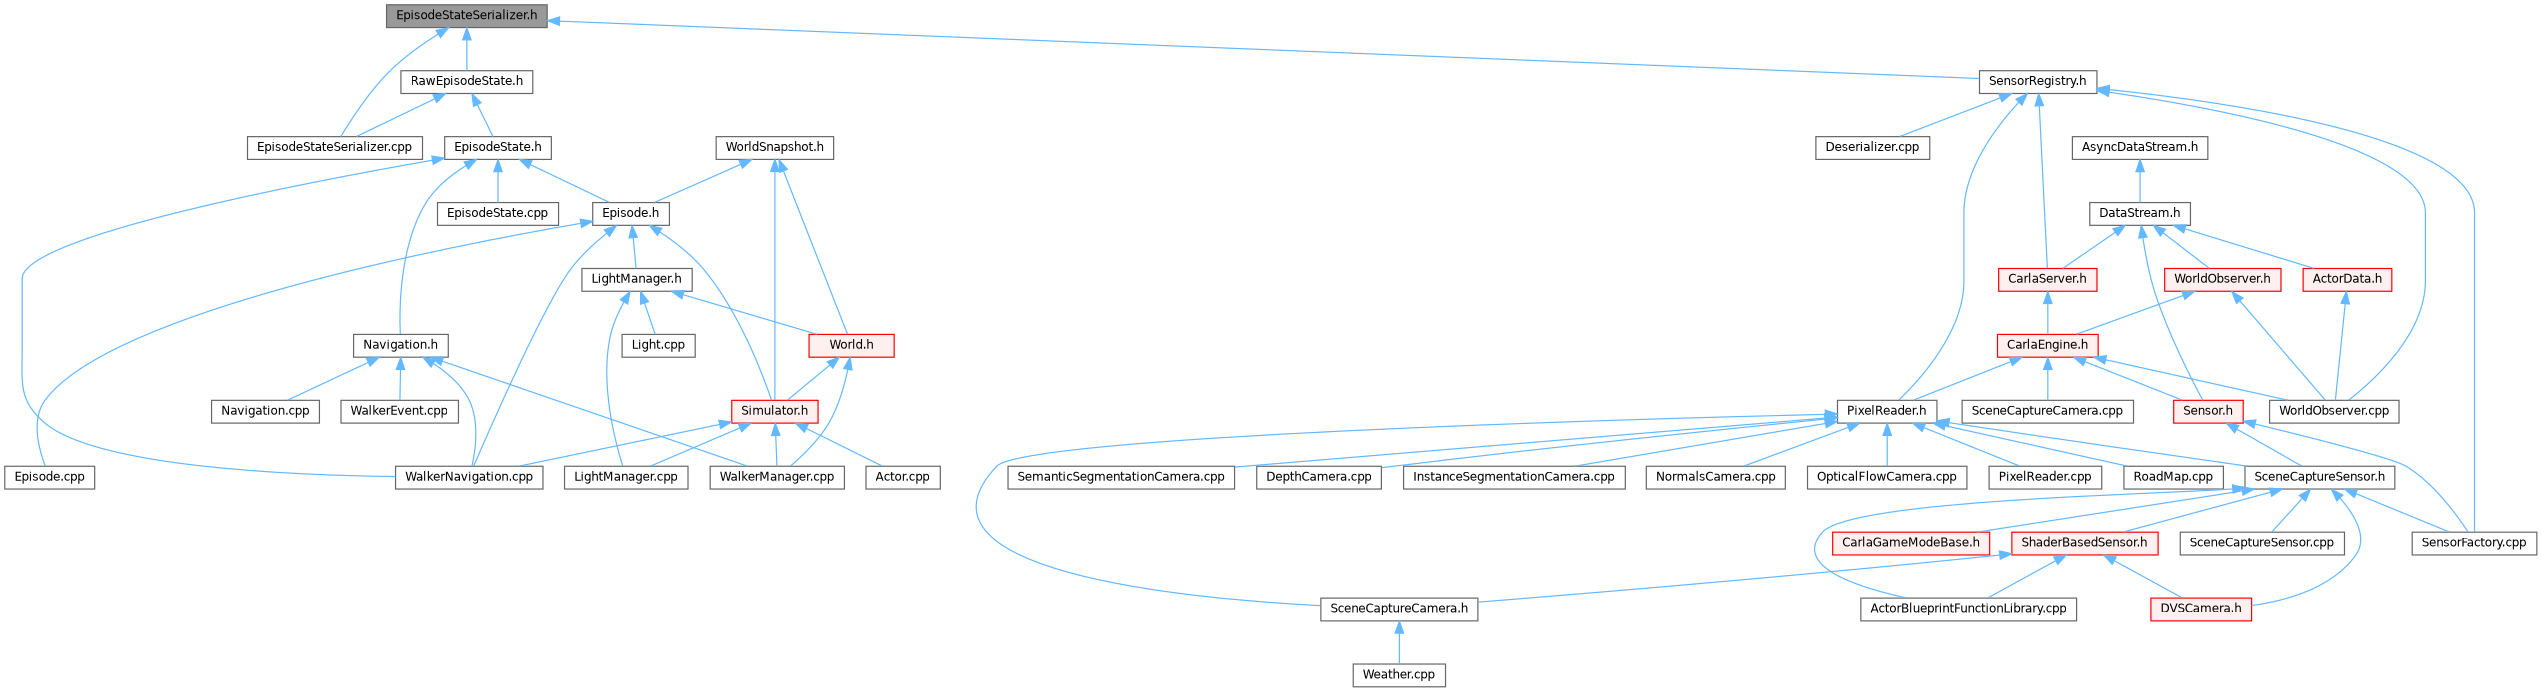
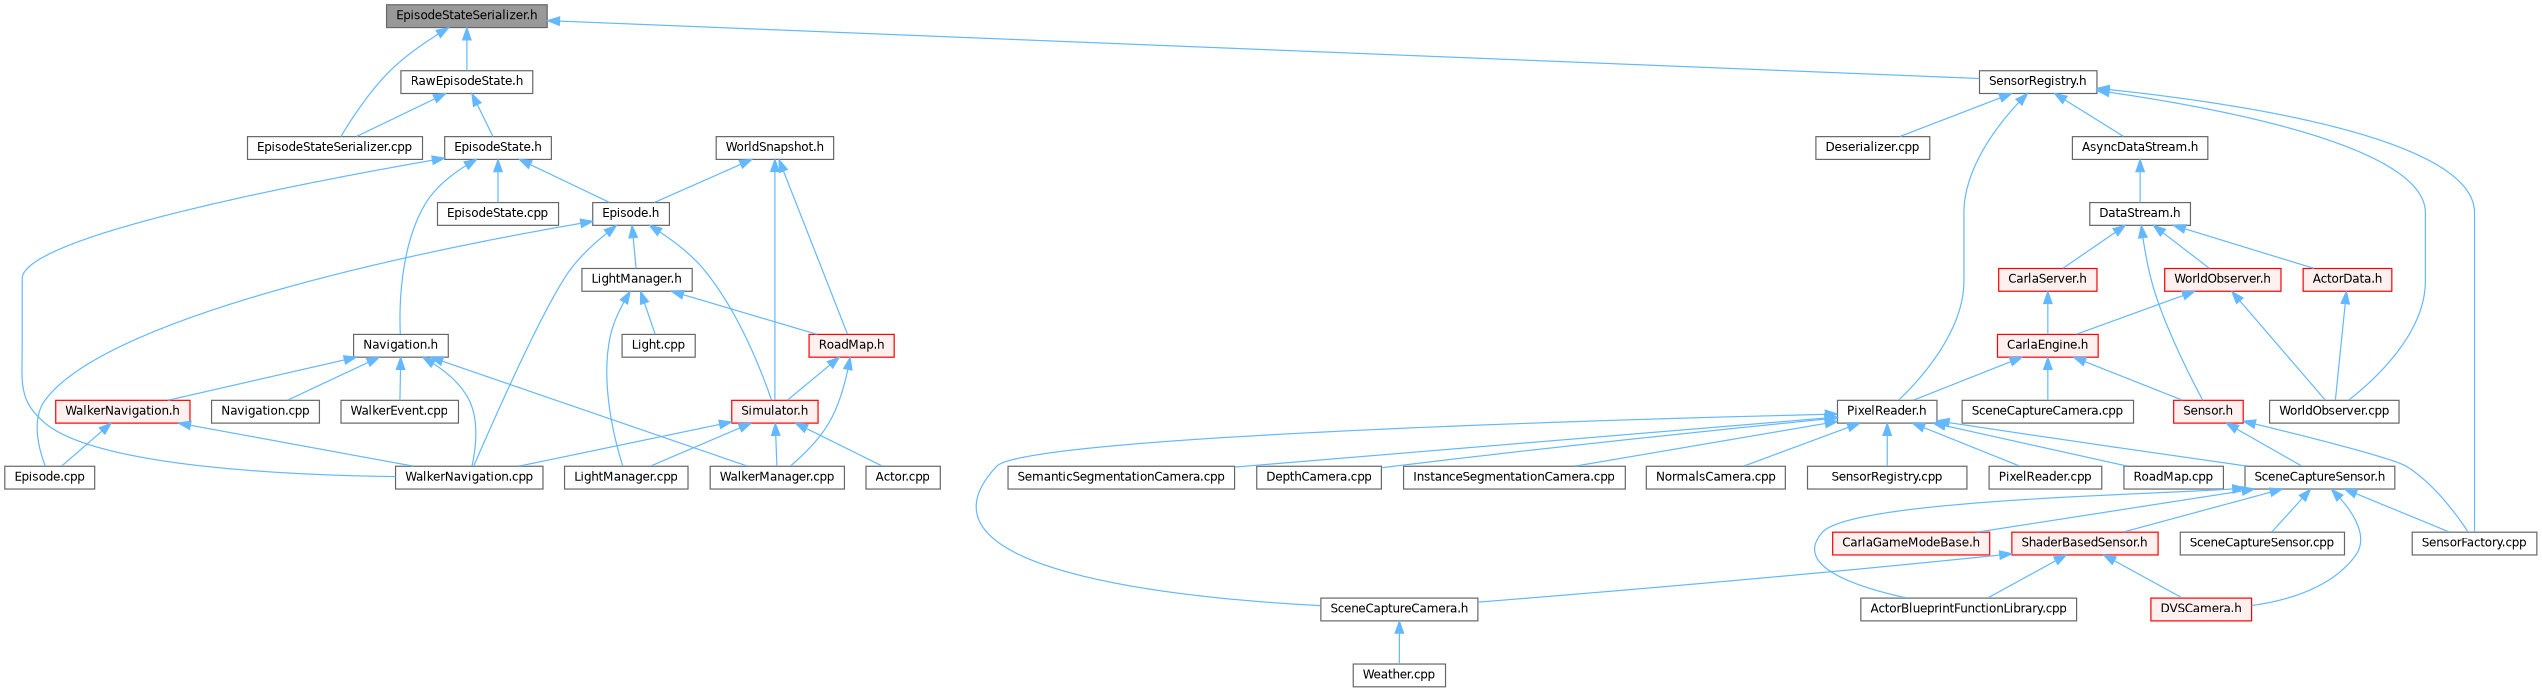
(2043, 187) -> (2094, 118)
(852, 346) -> (852, 346)
(2201, 381) -> none
none -> (123, 412)
(1887, 478) -> (1887, 478)
